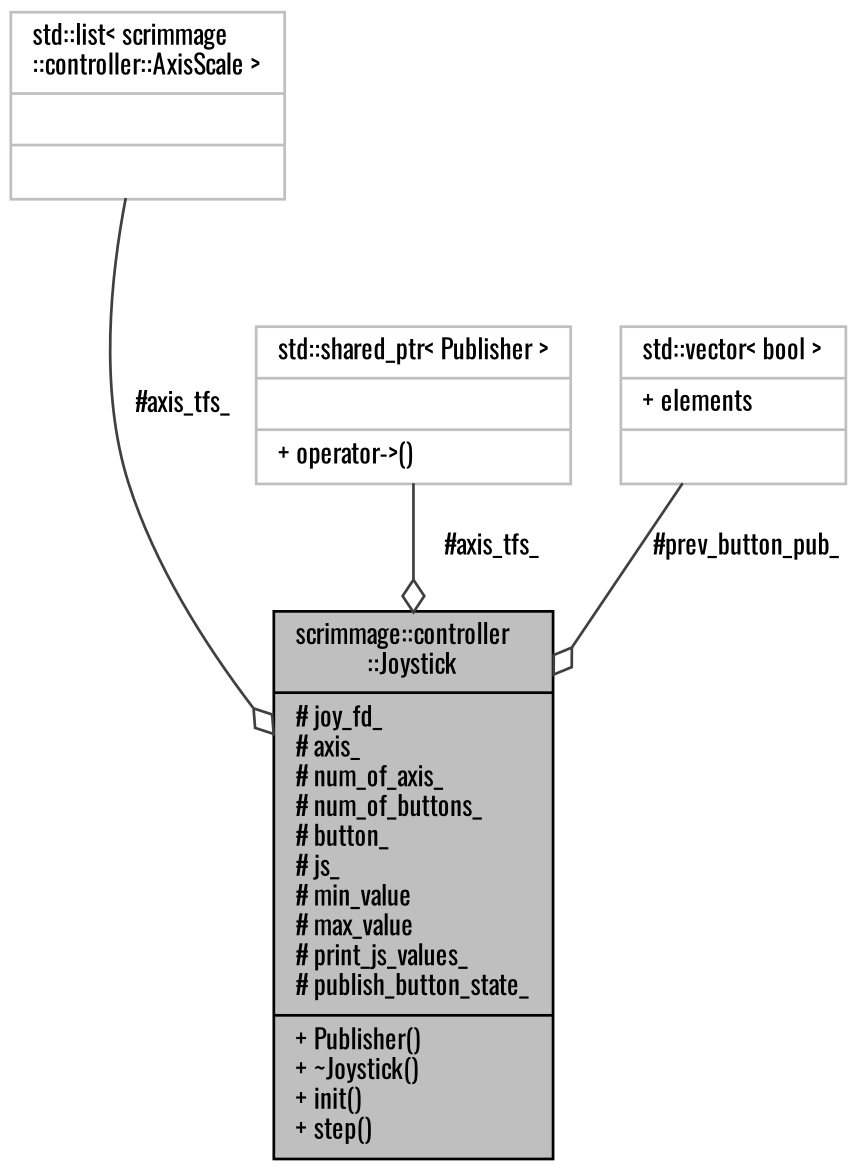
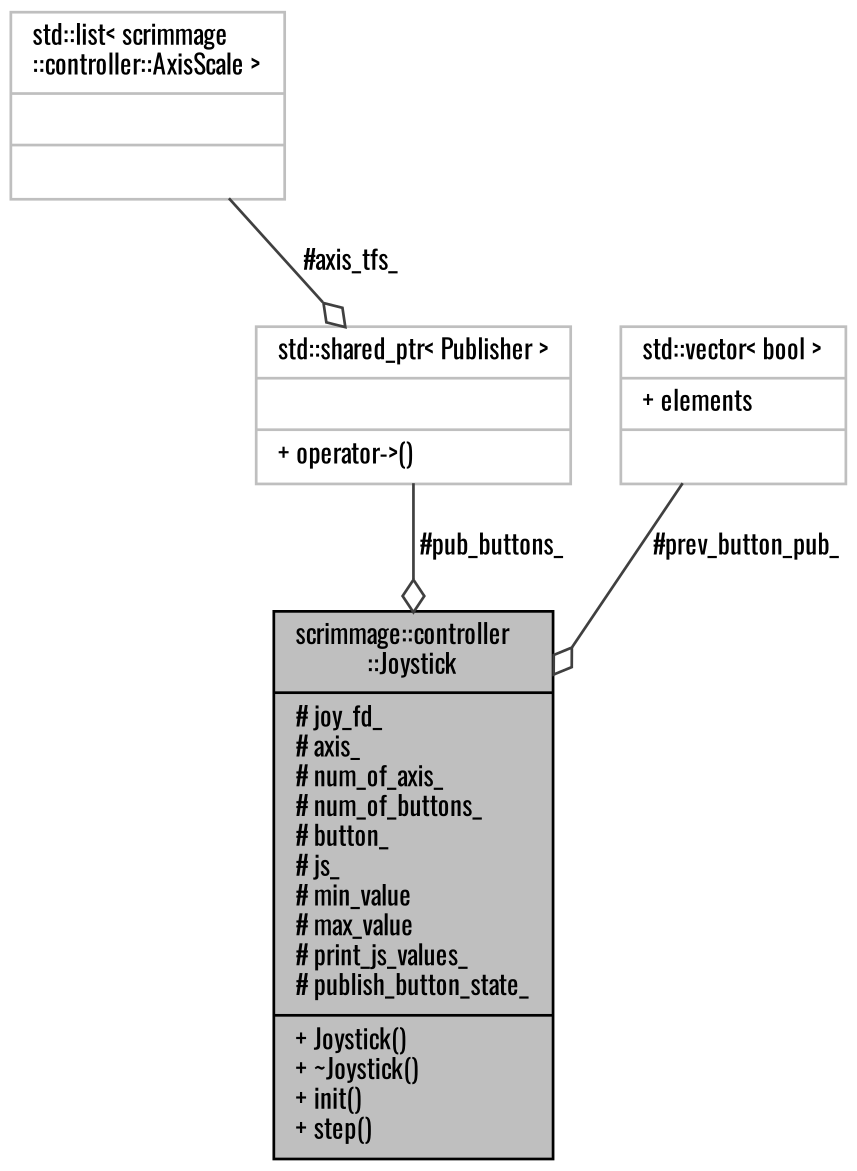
(125, 469) -> (276, 250)
(489, 548) -> (489, 548)
(358, 1041) -> (351, 1041)
